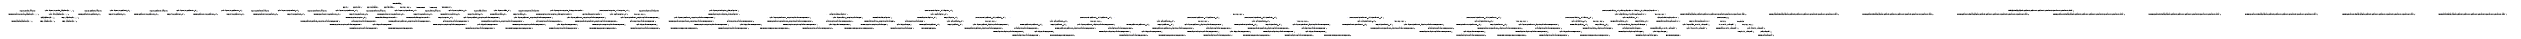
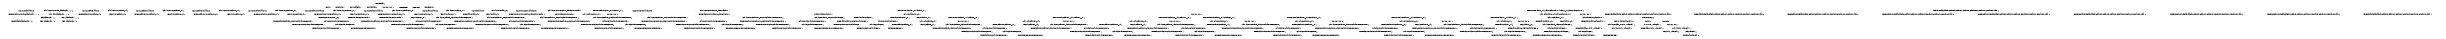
none -> (201, 11)
(450, 14) -> none
(1273, 25) -> none
(1384, 25) -> none
